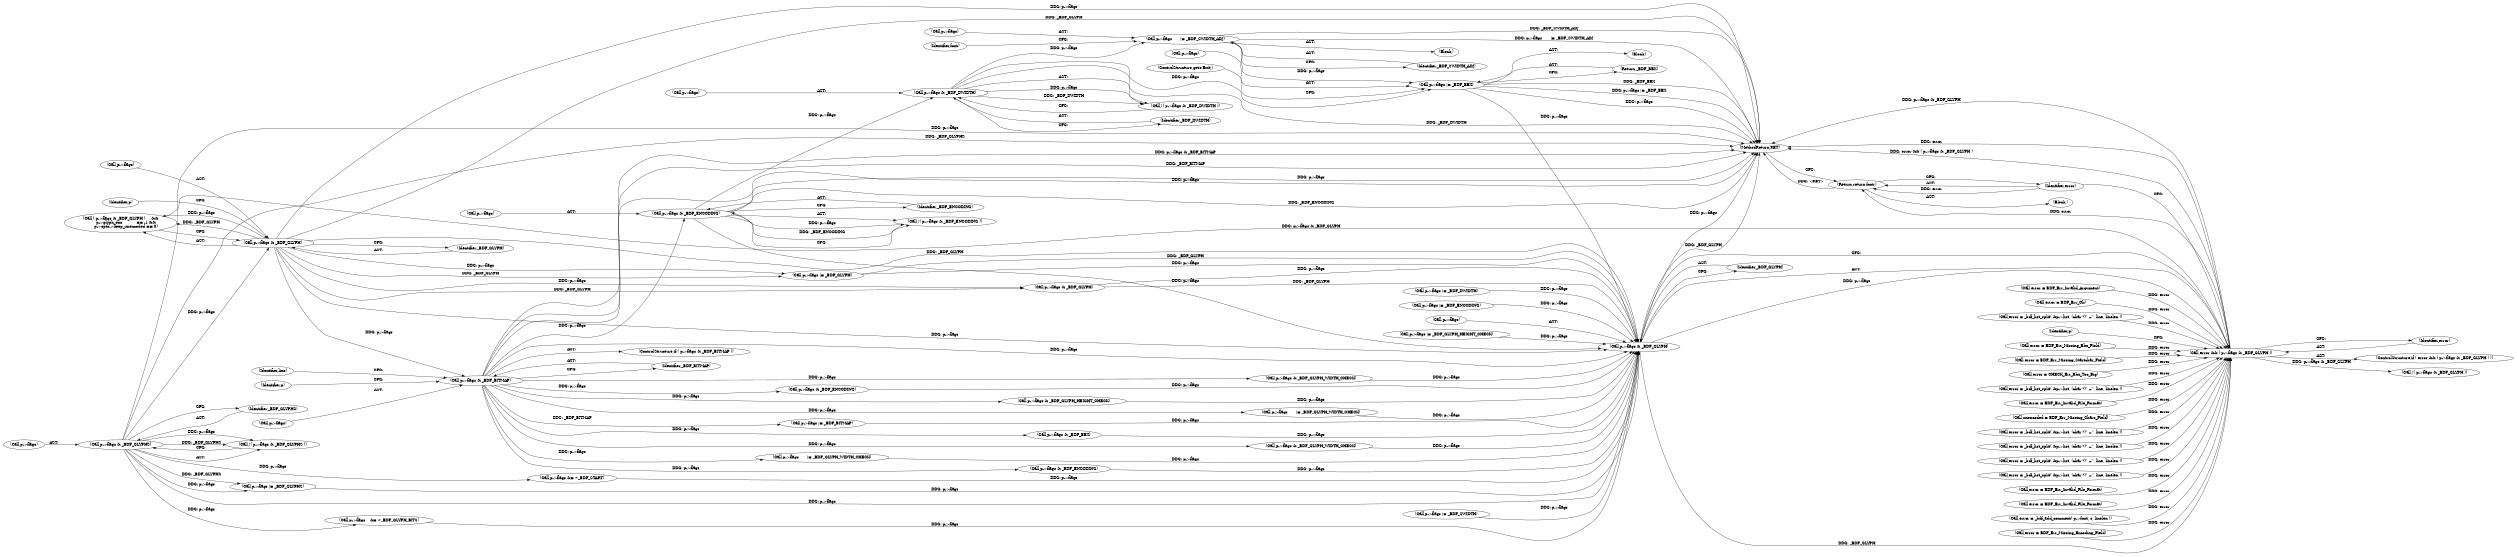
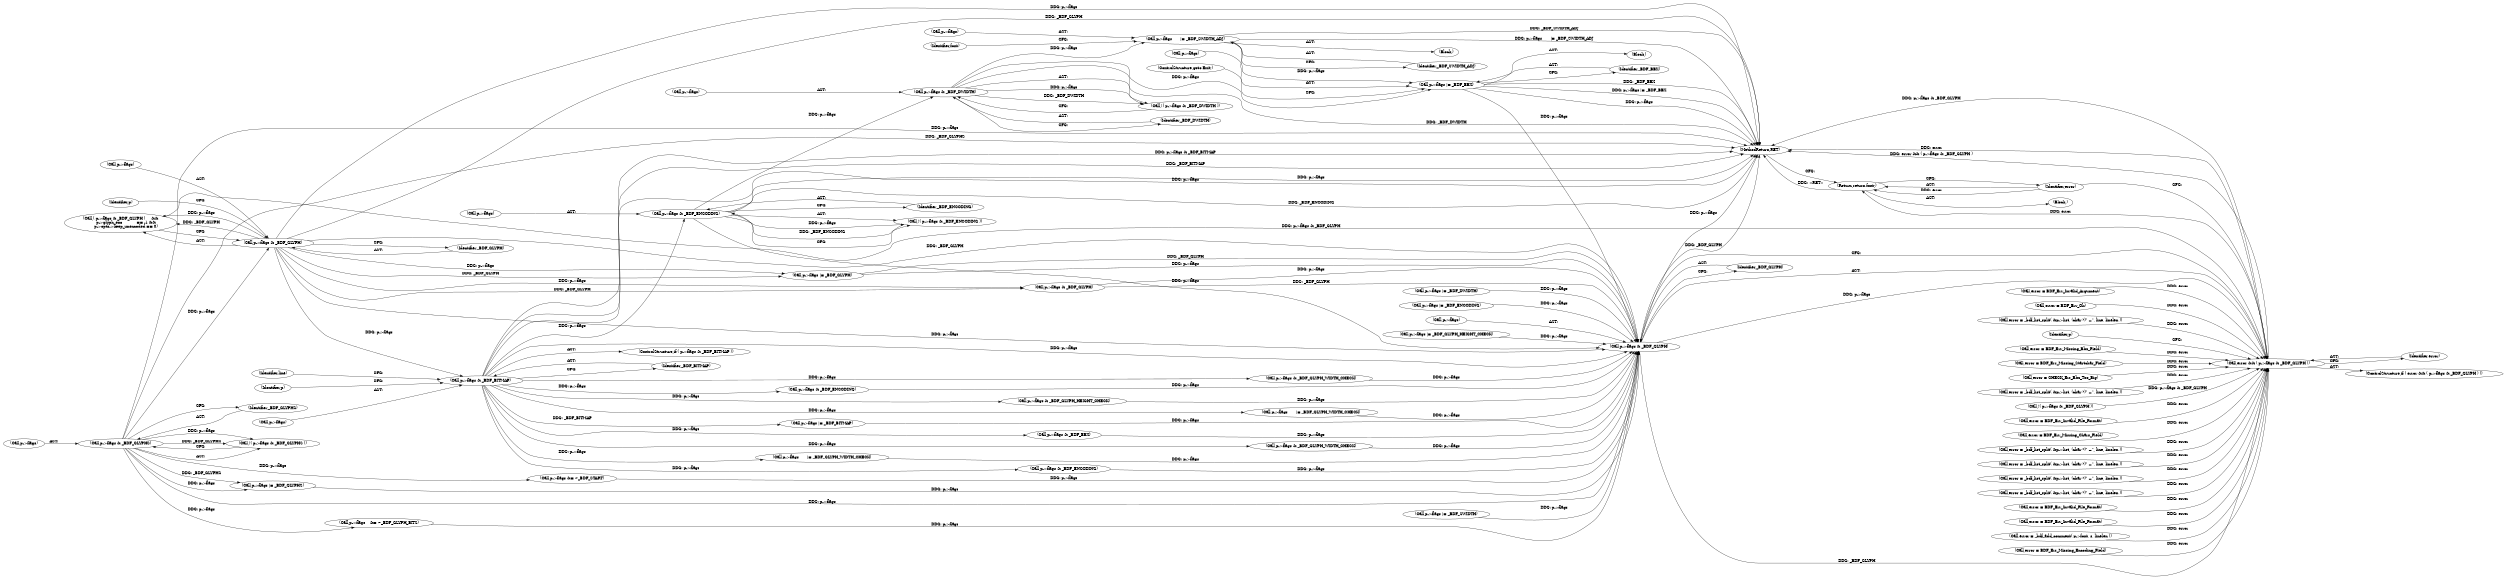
(1639, 69) -> (1639, 69)
(2320, 367) -> (2183, 396)
(2061, 418) -> (2061, 436)
